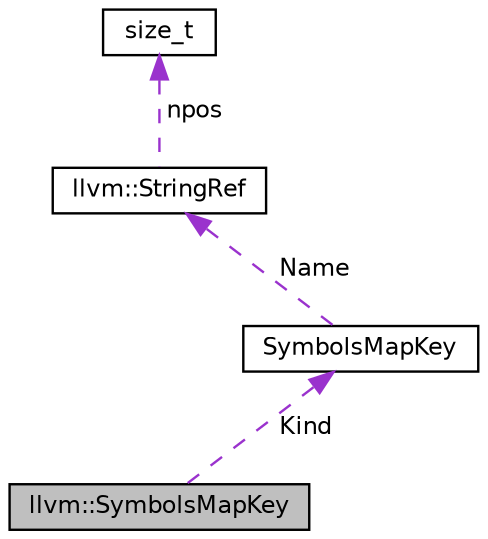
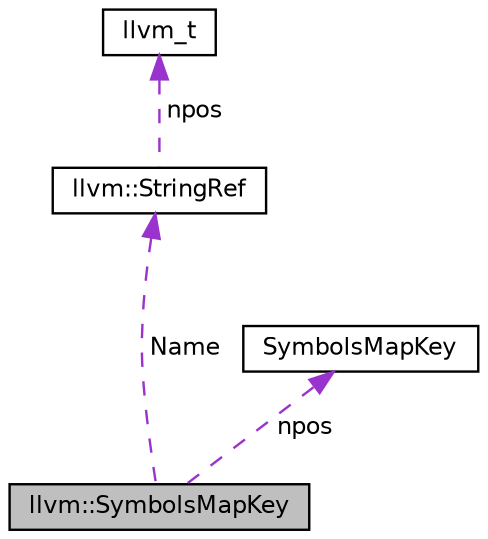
(159, 32) -> (159, 32)
(270, 277) -> (142, 361)
(302, 428) -> (302, 428)
